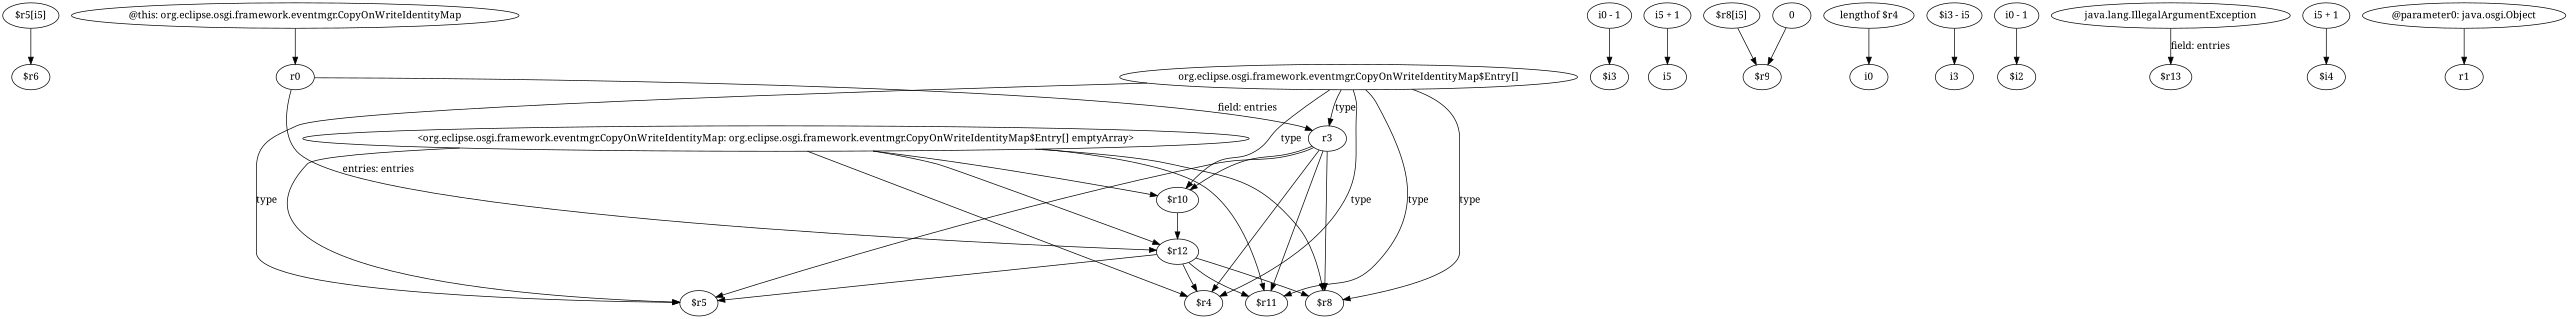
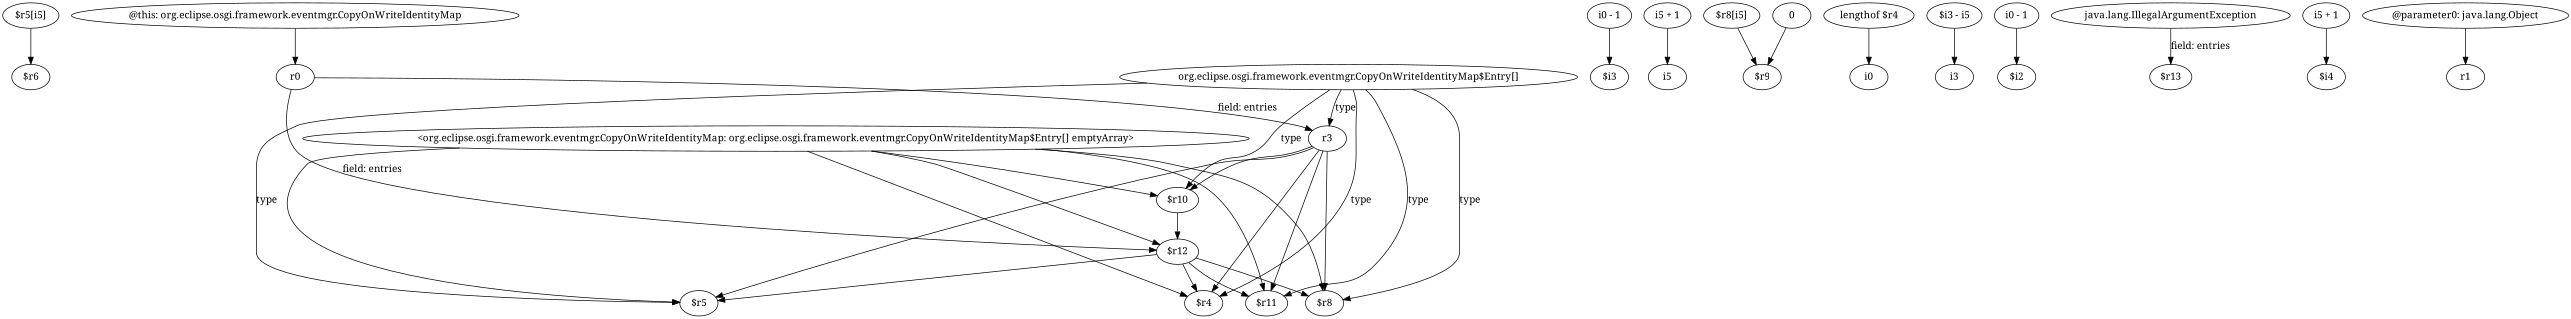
(2464, 16) -> (2466, 16)
(378, 169) -> (372, 169)
